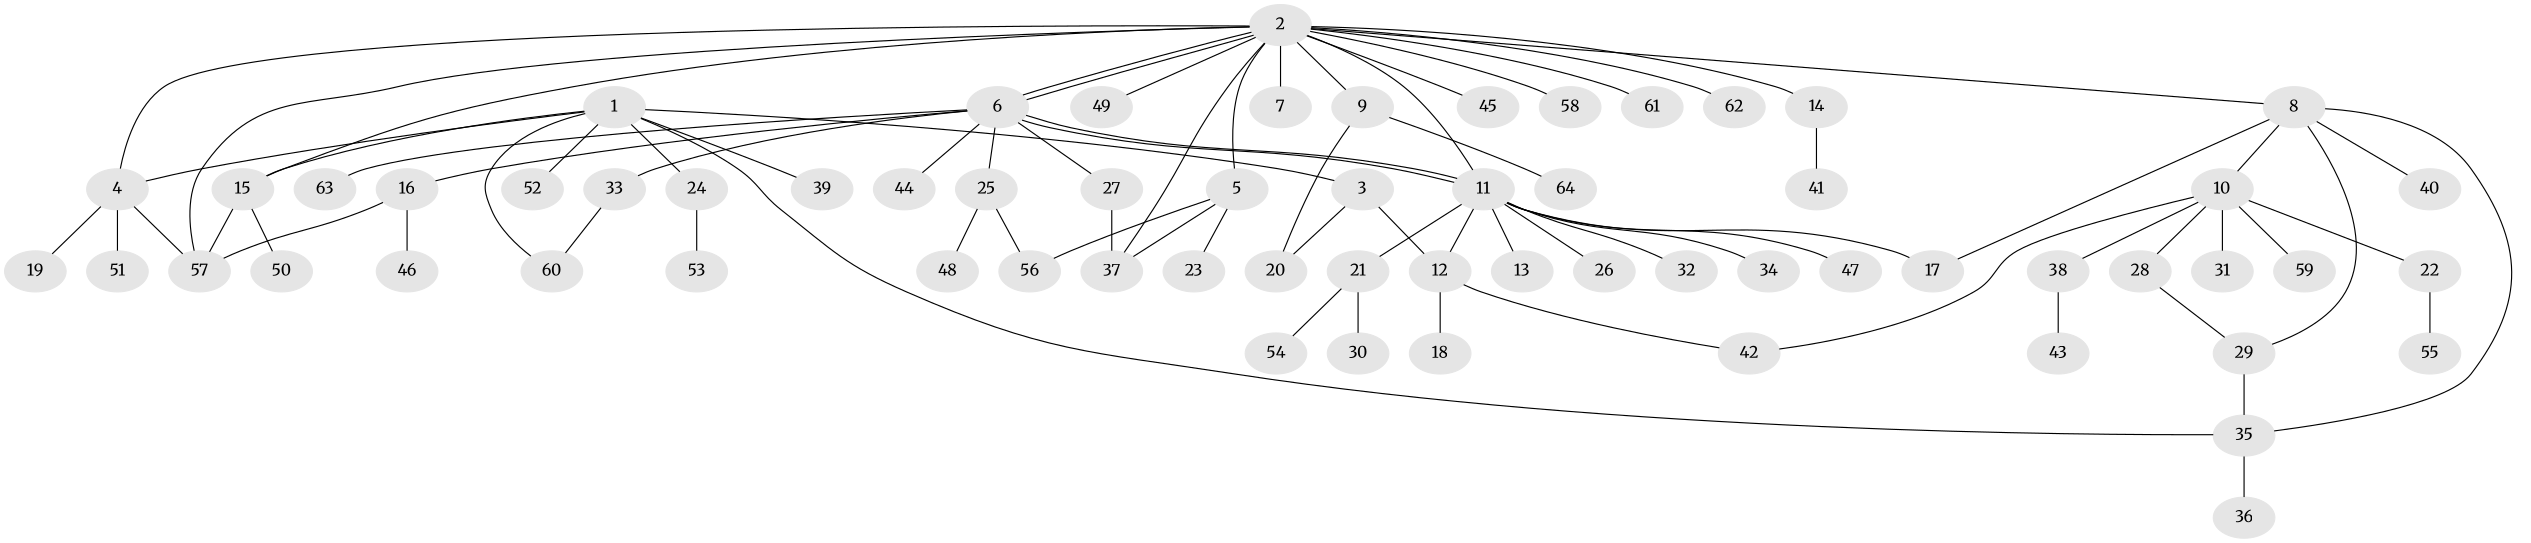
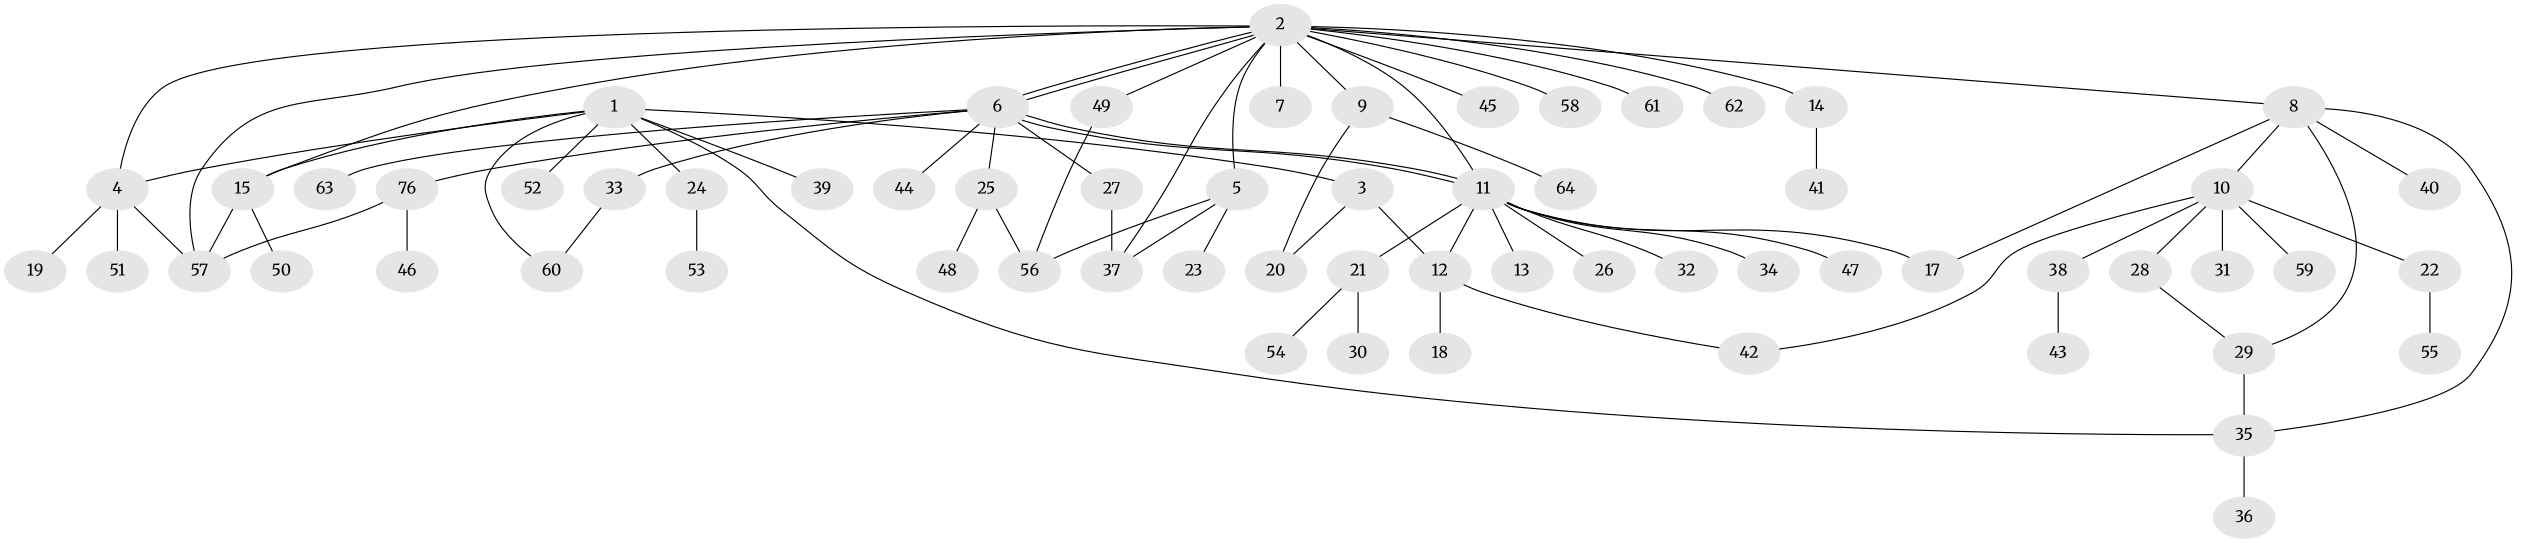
none -> (1062, 188)
(407, 189) -> (407, 189)
